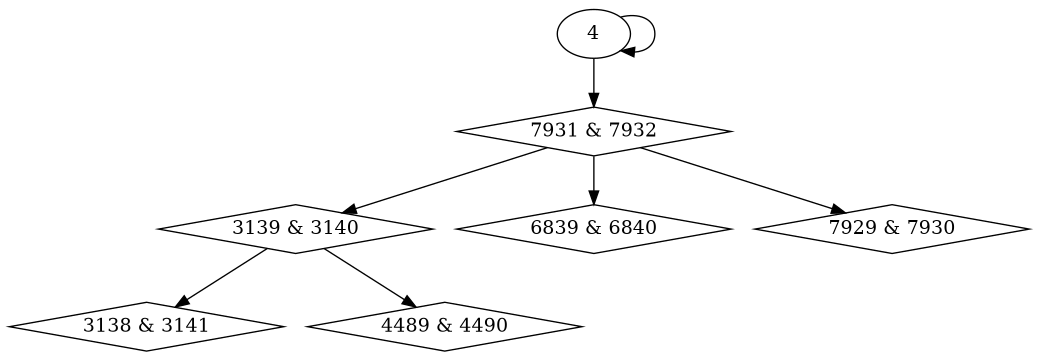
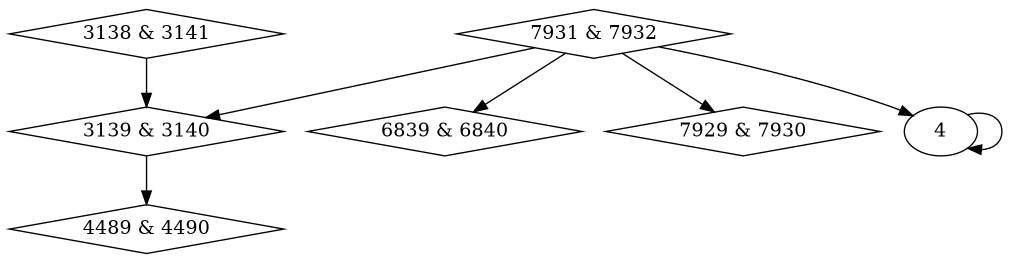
(594, 76) -> (781, 74)
(227, 274) -> (147, 76)
